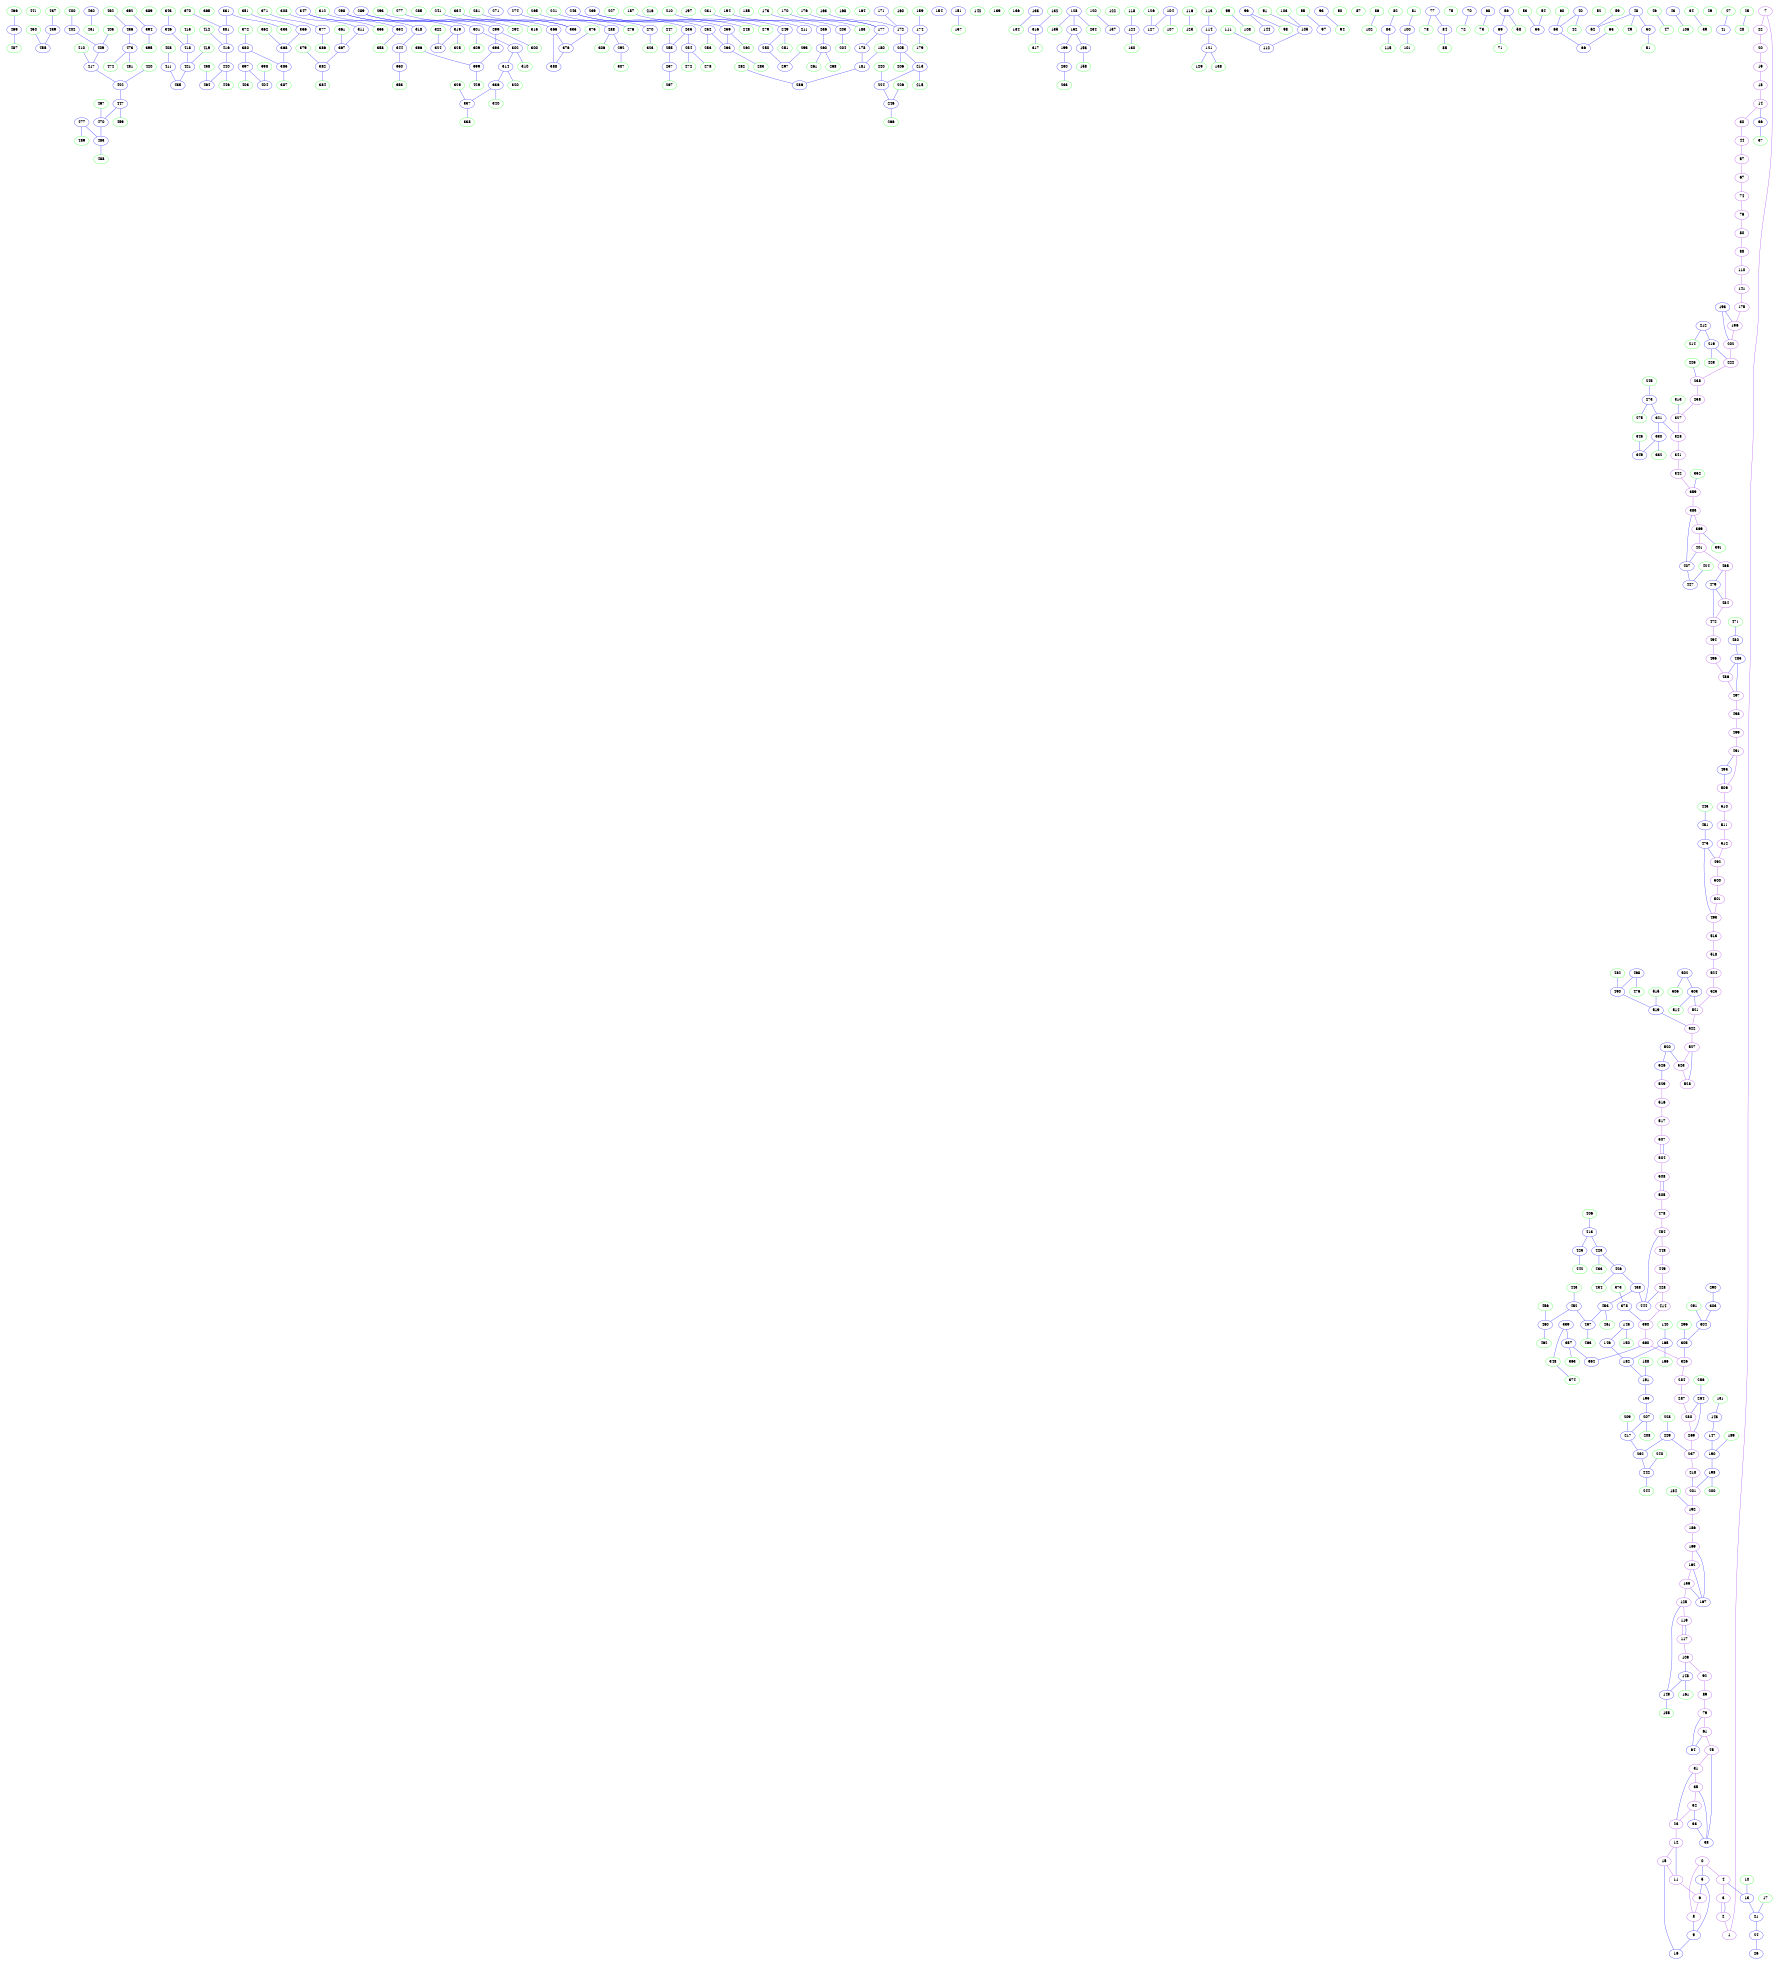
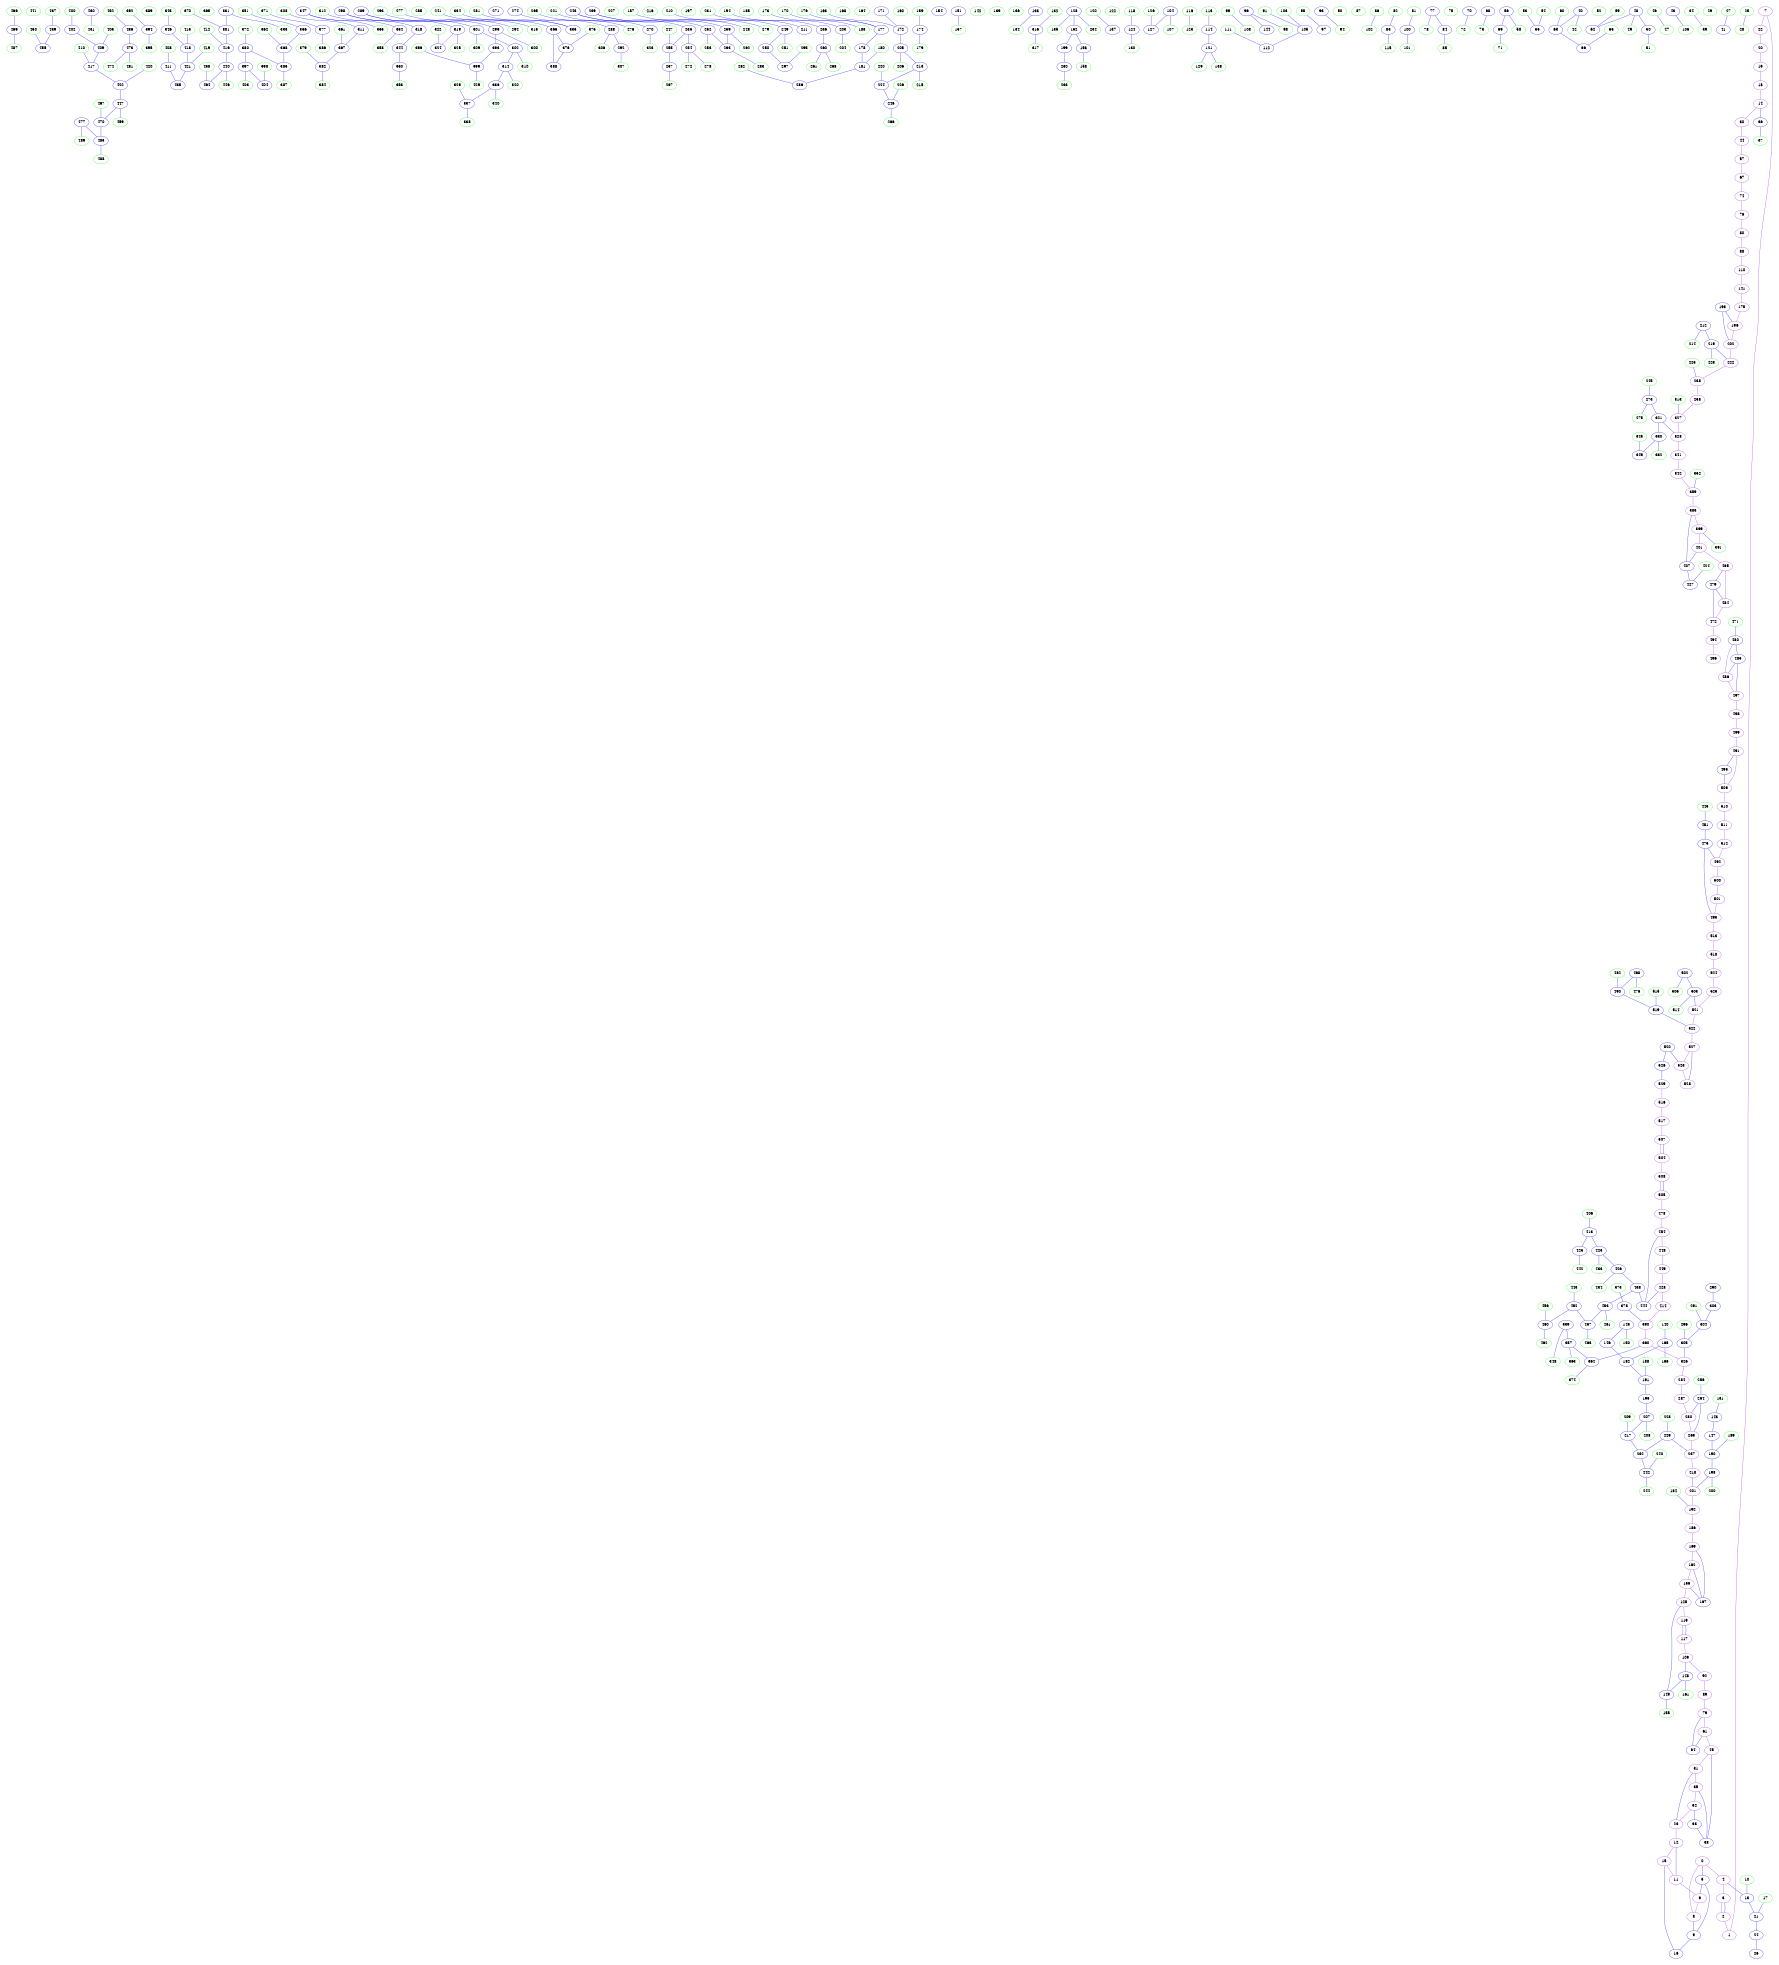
(448, 39) -> (448, 39)
(1719, 668) -> (1727, 658)
(1563, 1371) -> (1582, 1371)
